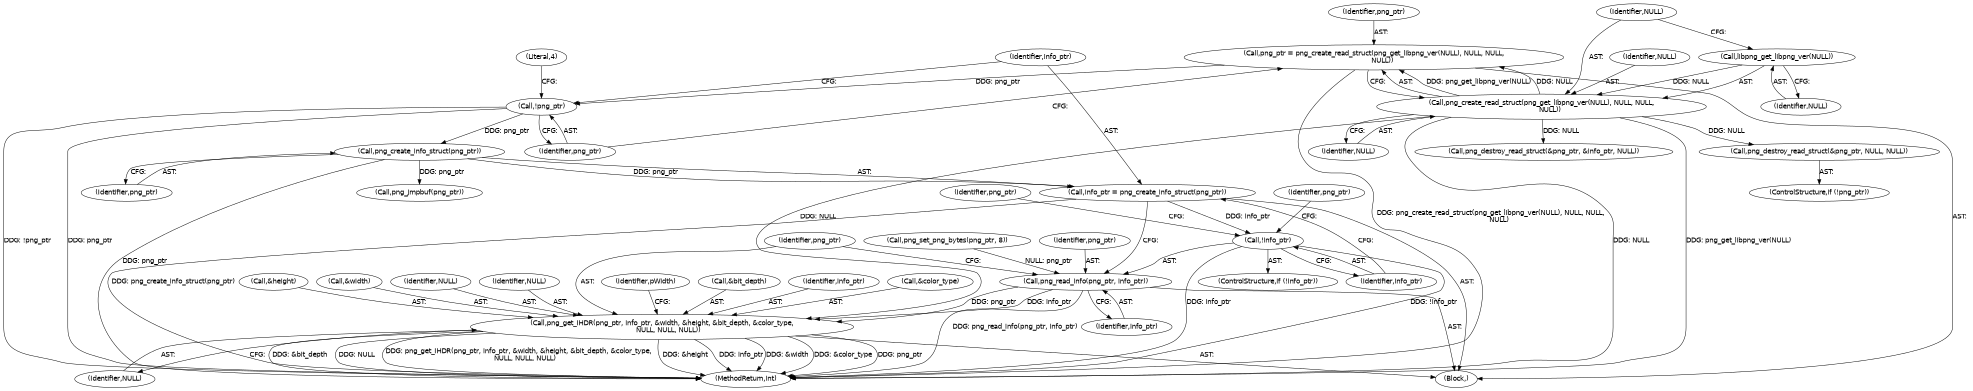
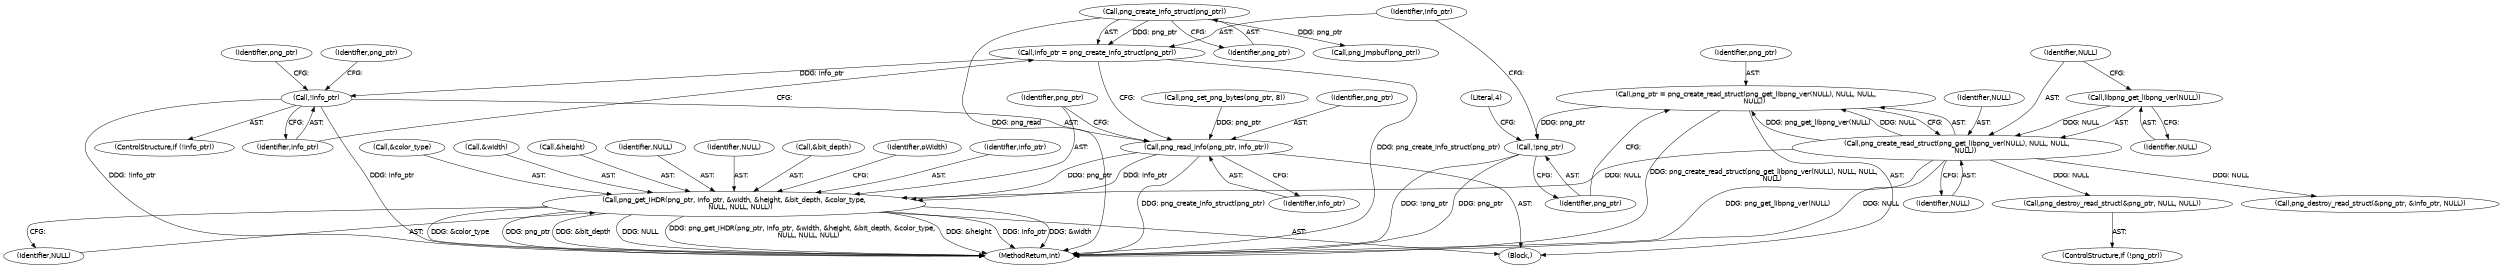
(484, 128) -> none
(1390, 236) -> none
(145, 261) -> (1017, 123)
(1049, 261) -> (1239, 123)
(1015, 327) -> (1203, 204)
